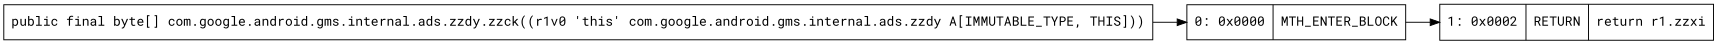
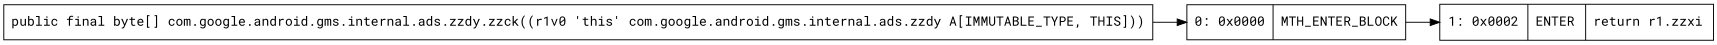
(1557, 22) -> (1555, 22)
